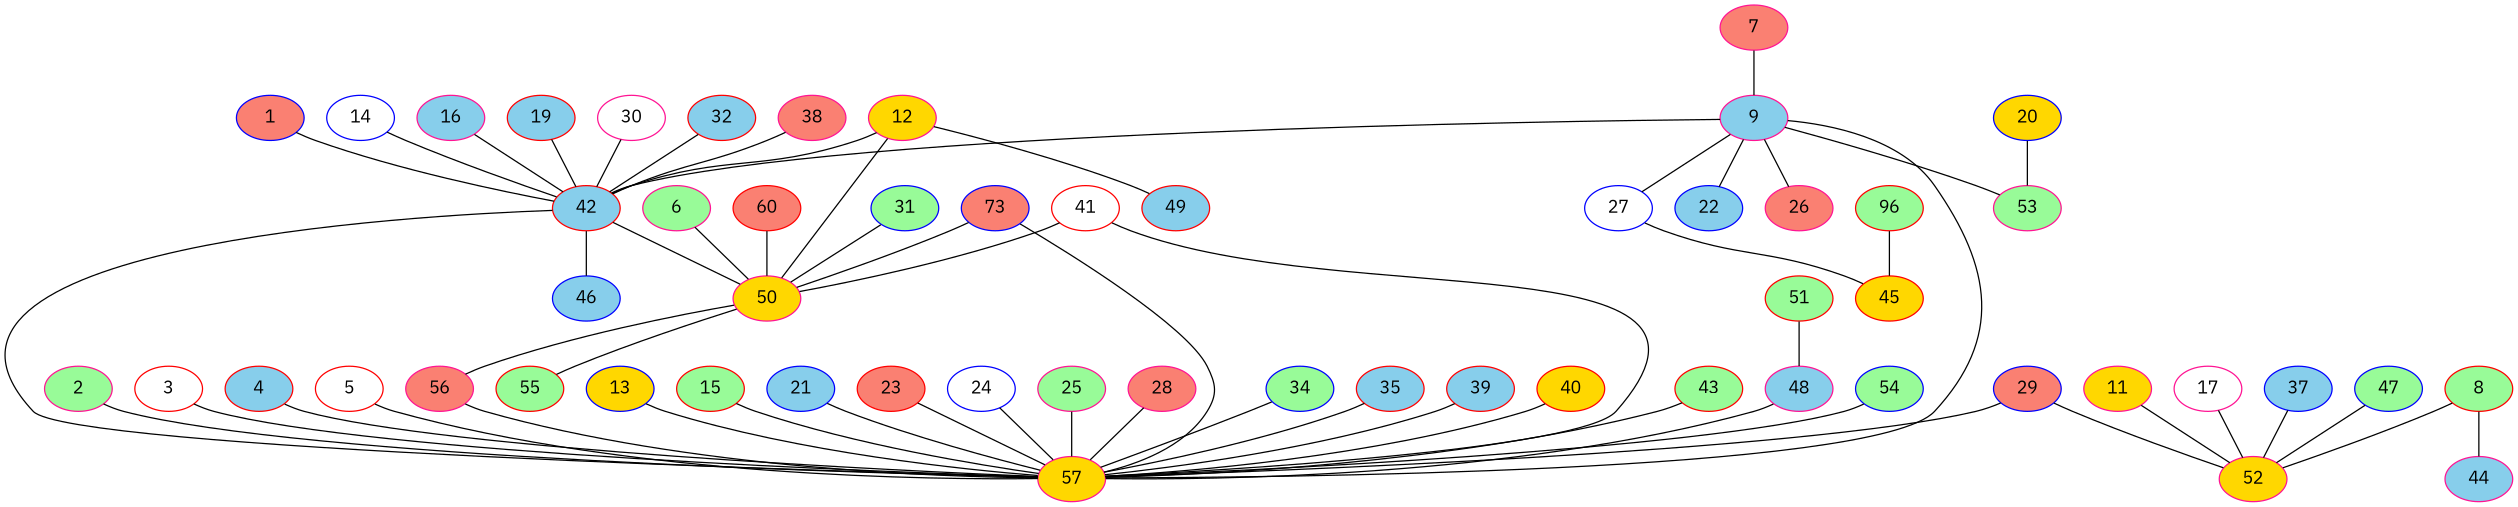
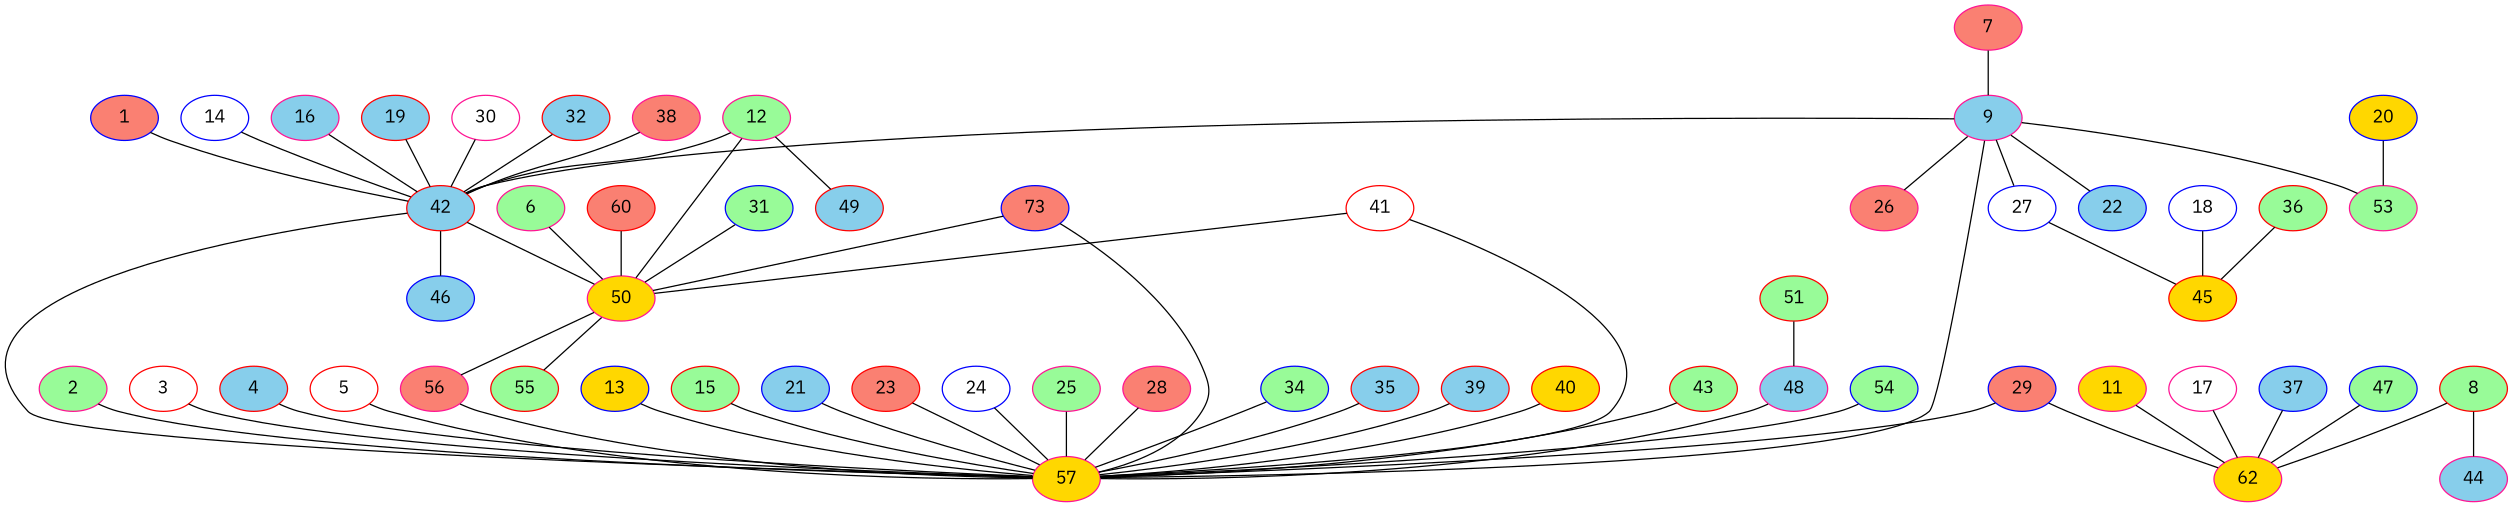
(902, 118) -> (757, 118)
(1889, 208) -> (2293, 208)
none -> (2203, 208)
(2253, 479) -> (2248, 479)
